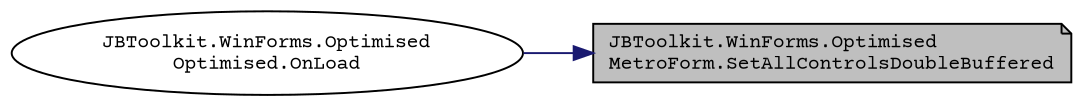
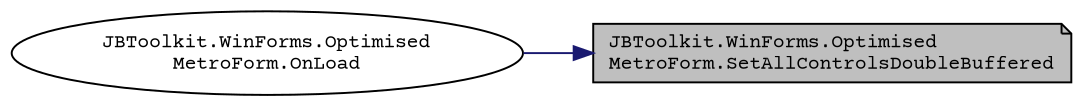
(267, 53) -> (267, 53)
